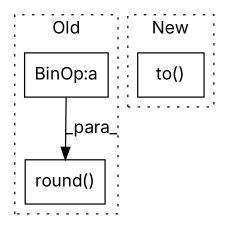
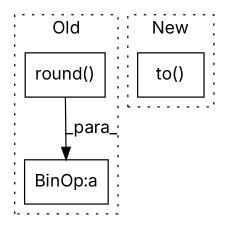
(66, 122) -> (66, 122)
